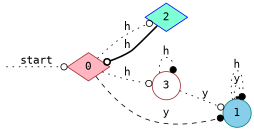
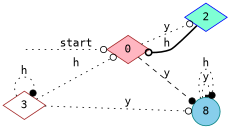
(127, 27) -> (167, 27)
(124, 79) -> (73, 79)
(166, 86) -> (24, 105)
(237, 113) -> (206, 112)
